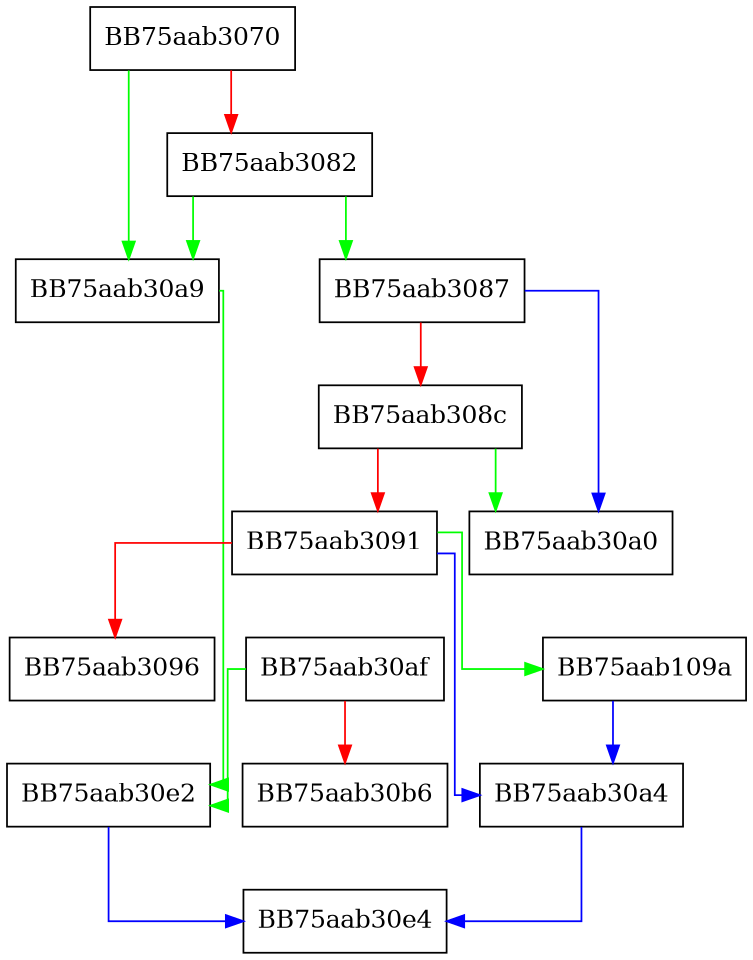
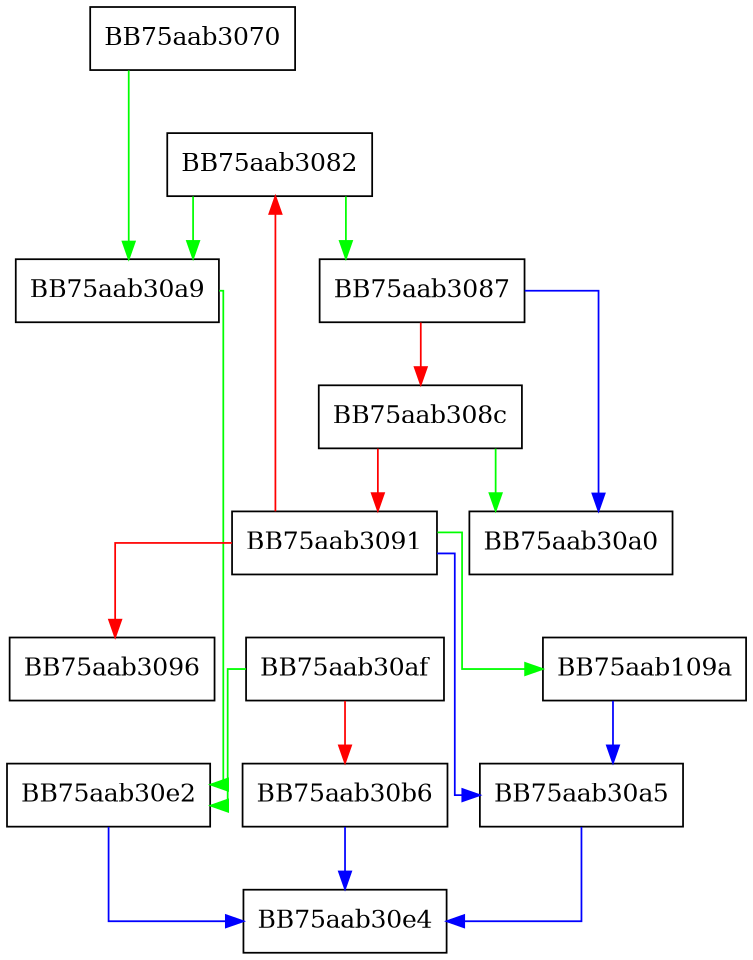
(231, 93) -> (275, 363)
(581, 795) -> (581, 795)
none -> (345, 849)
